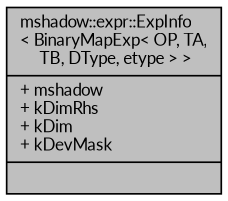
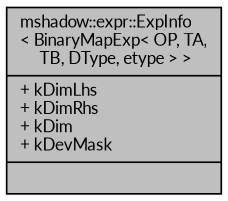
(62, 91) -> (59, 91)
